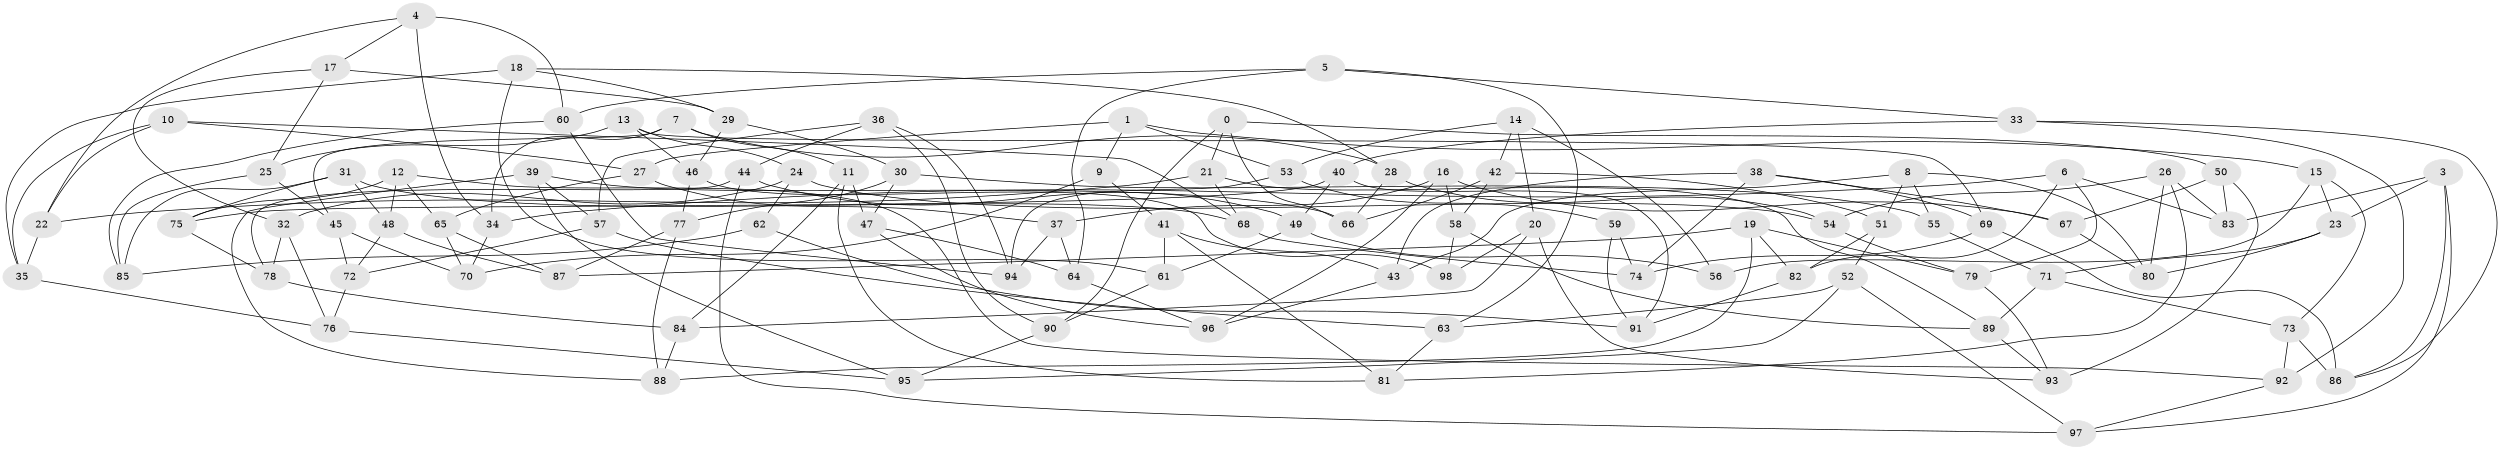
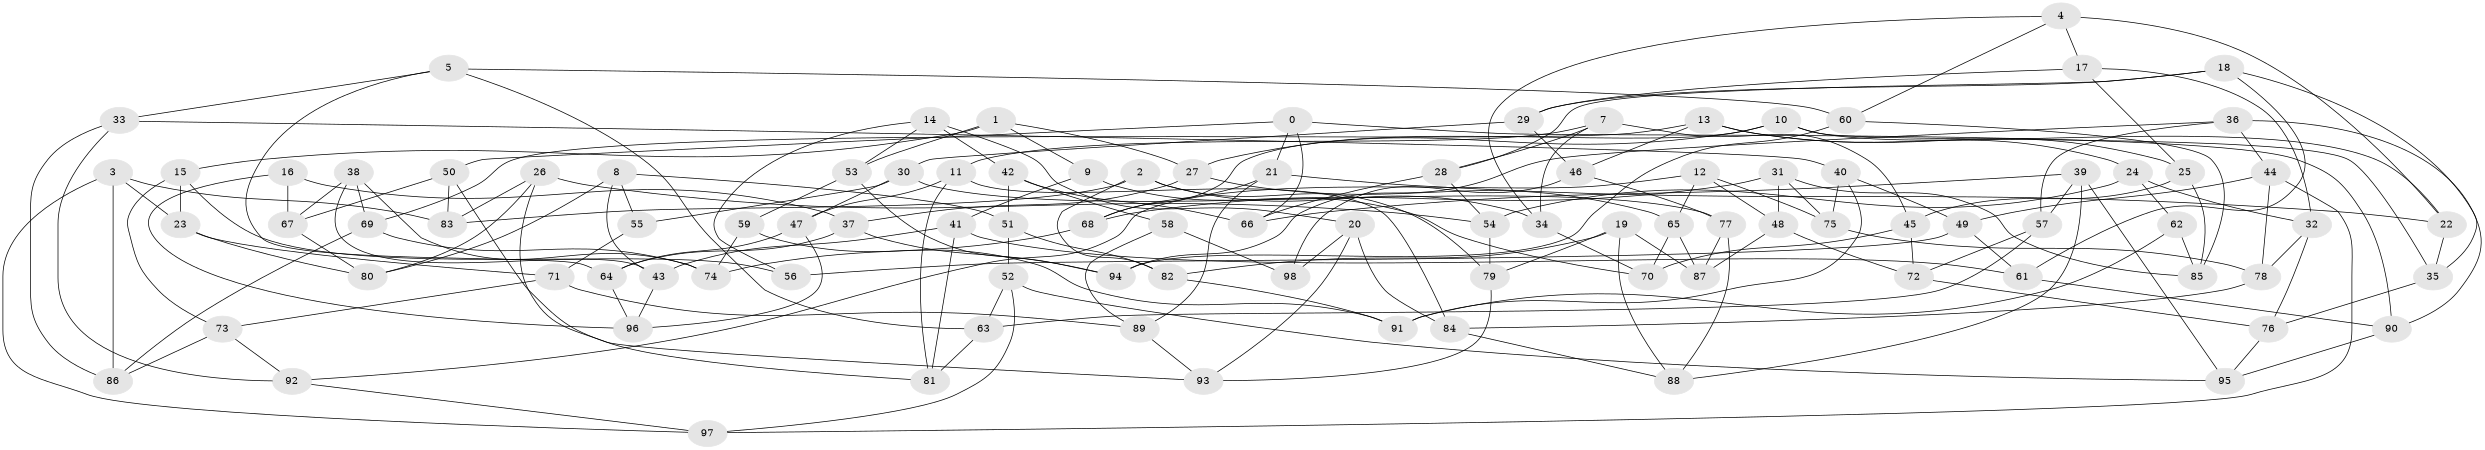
(2065, 173) -> (1140, 173)
(1450, 199) -> none
